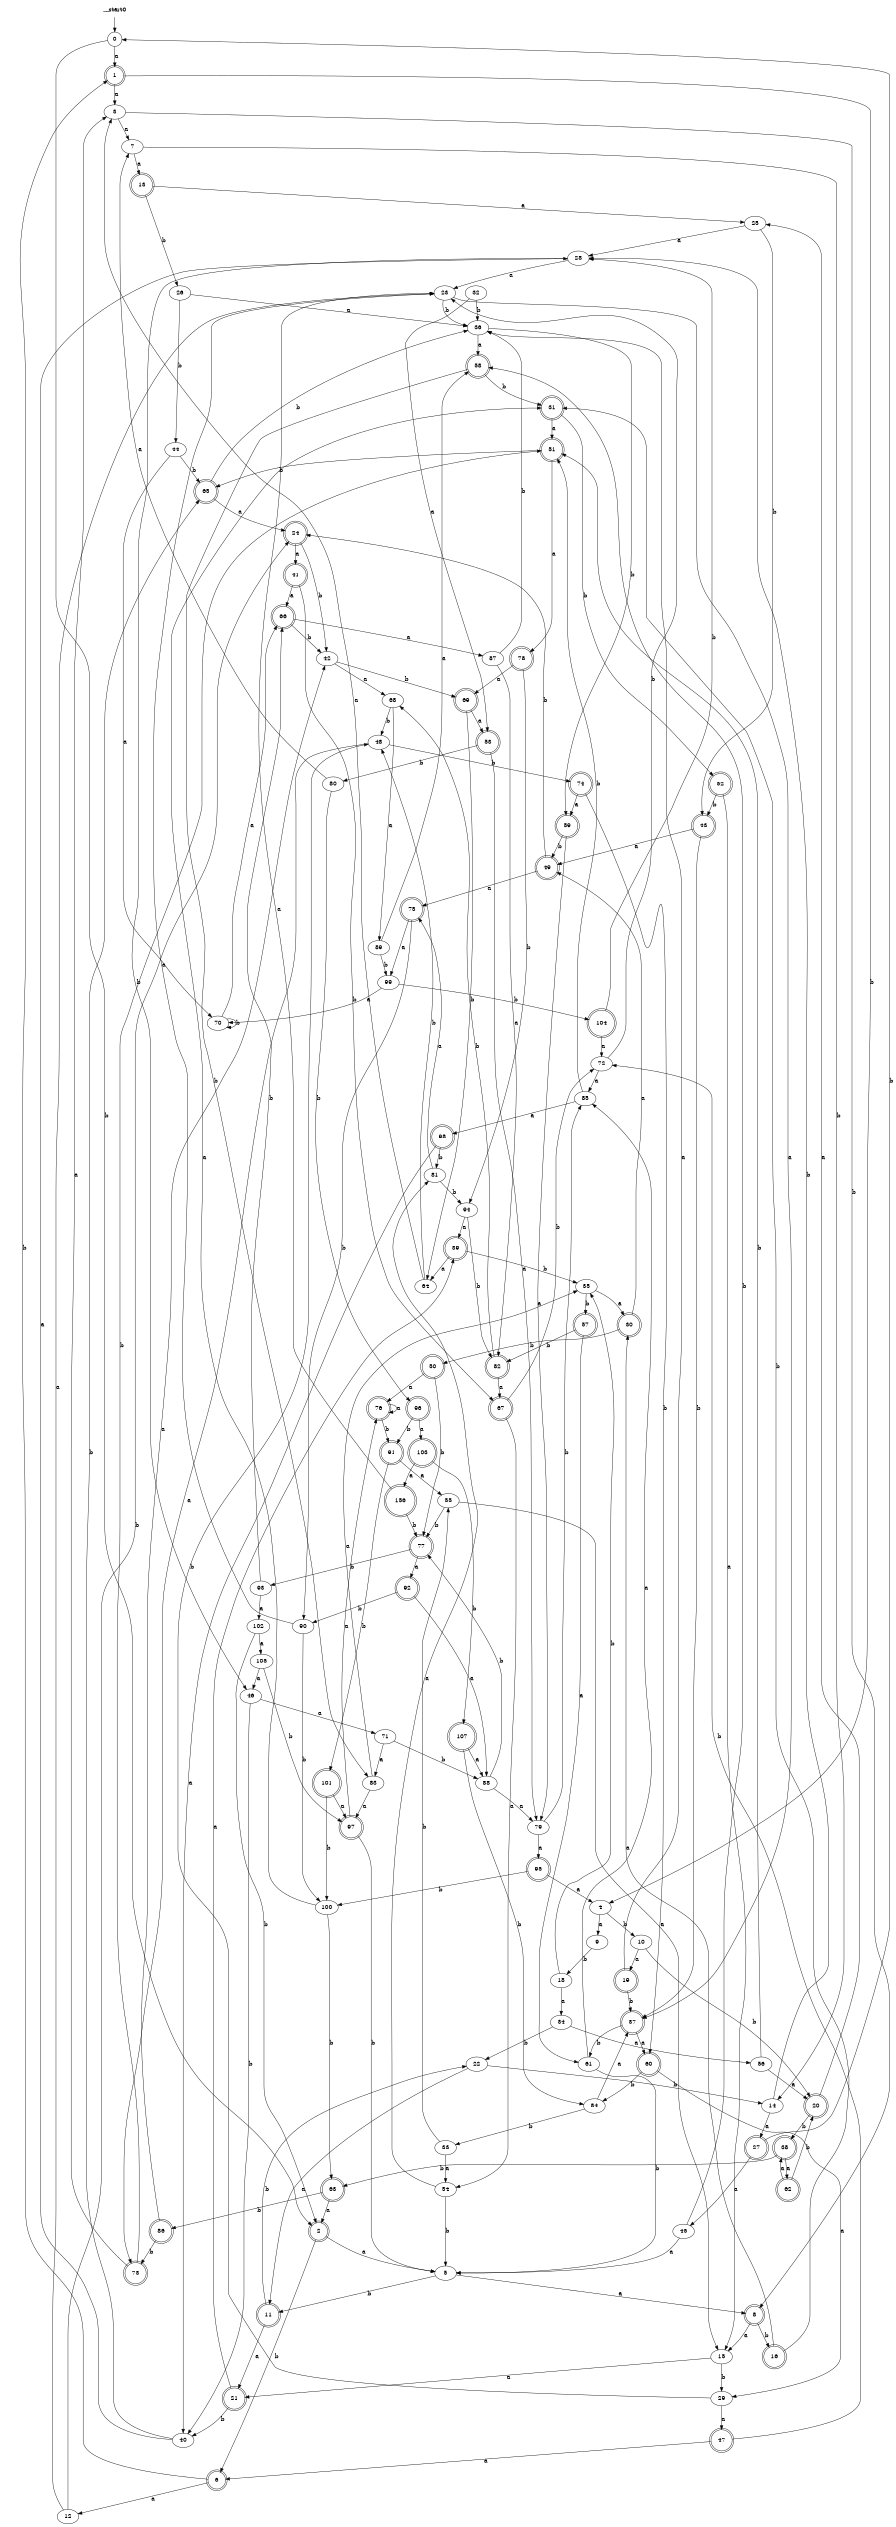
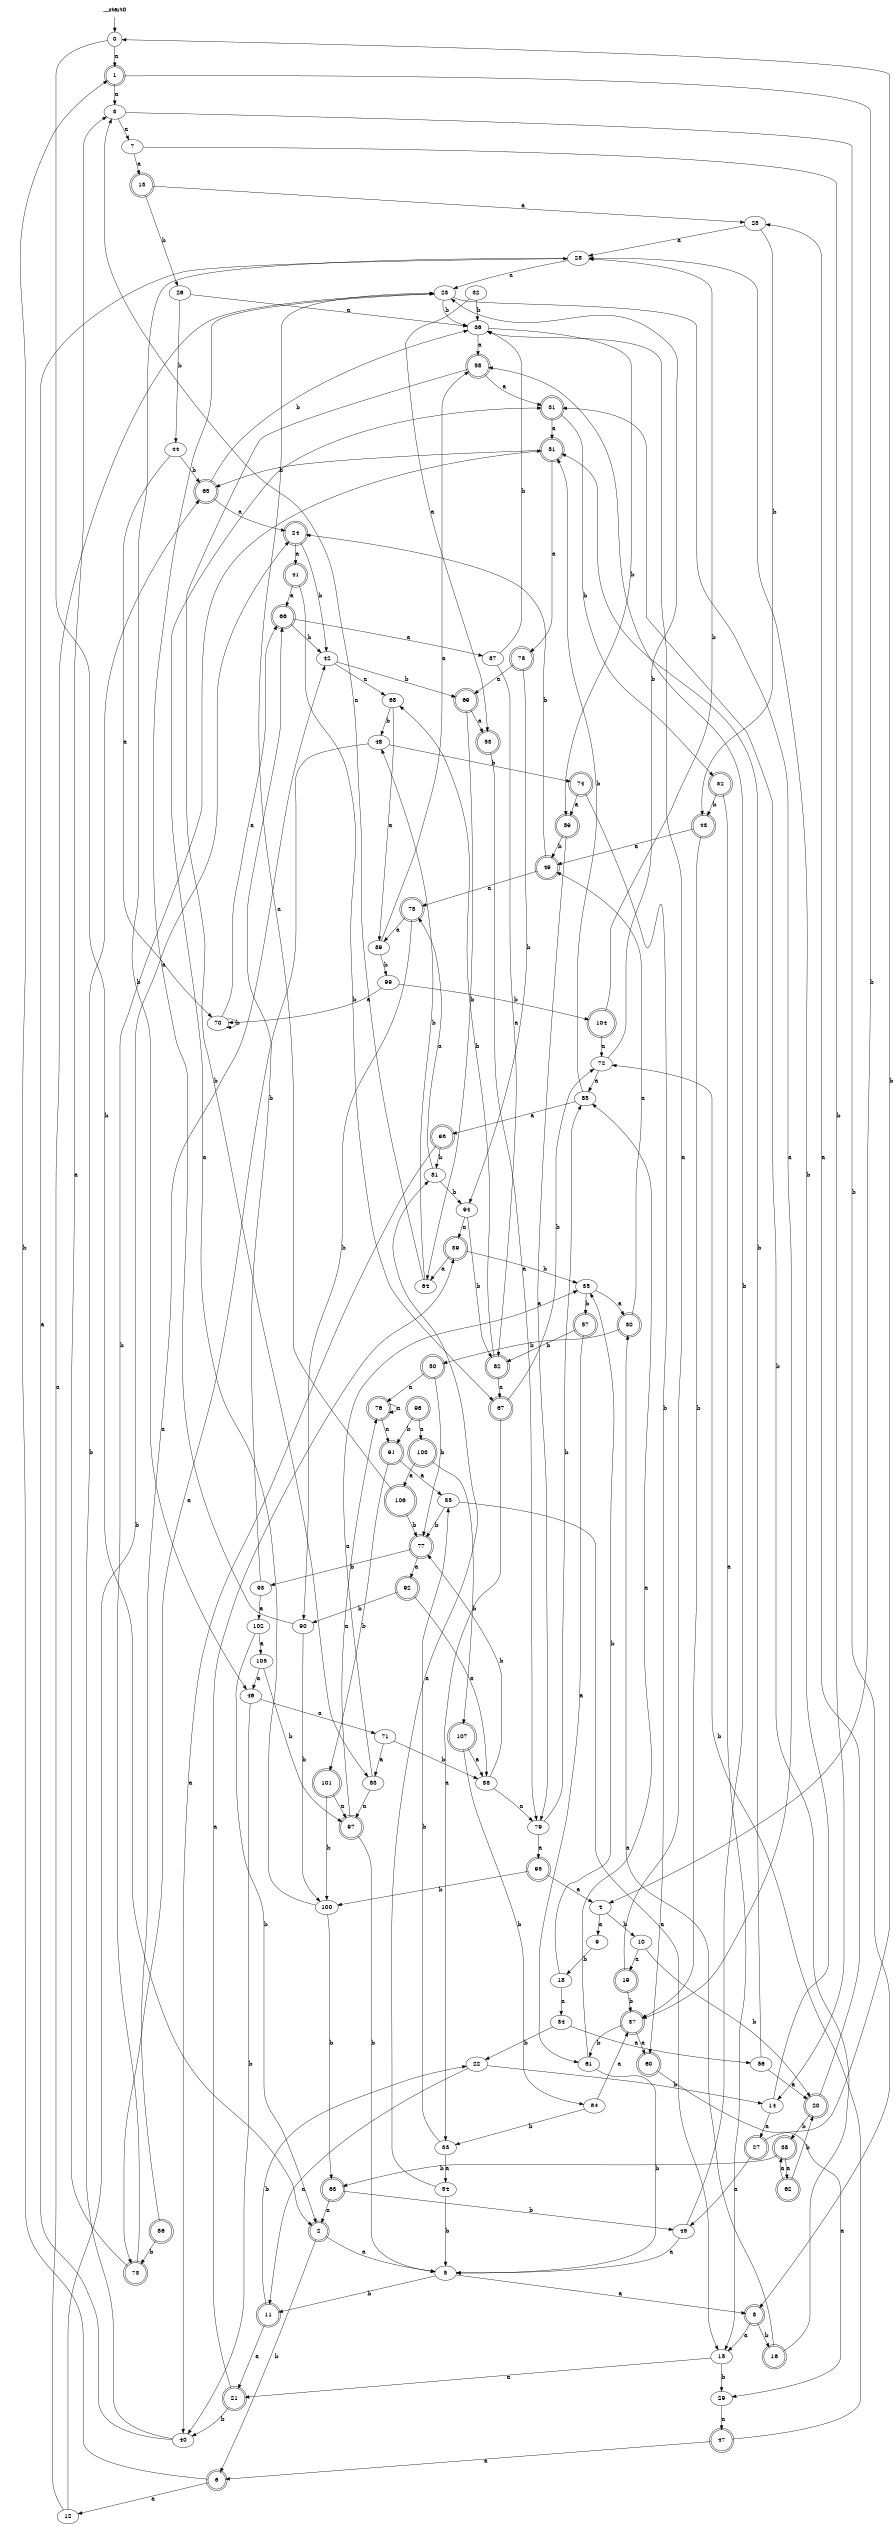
(504, 387) -> (504, 387)
(333, 784) -> none
(400, 946) -> (396, 928)
(387, 1429) -> (387, 1429)
(400, 1501) -> (400, 1501)
(178, 1757) -> none
(510, 1815) -> (445, 1771)
(625, 2087) -> none
(249, 2210) -> (506, 2210)
